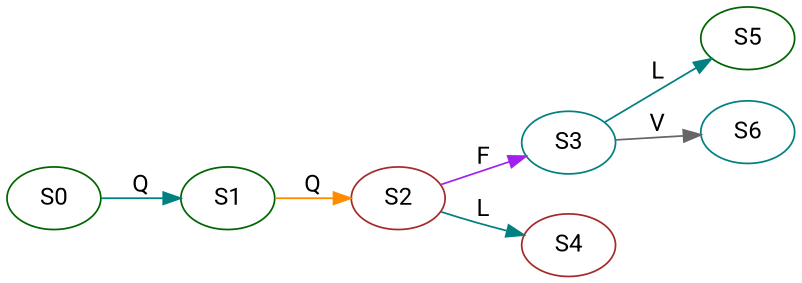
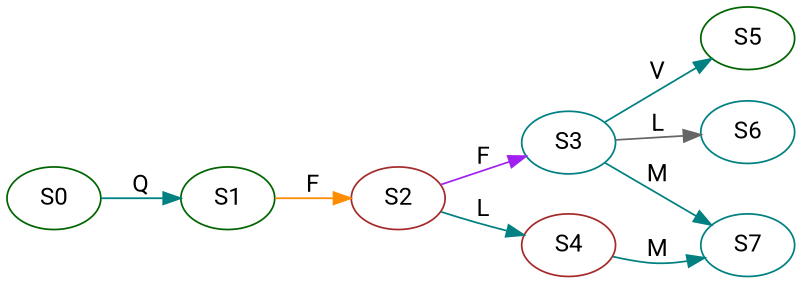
(658, 72) -> (658, 72)
(658, 124) -> (658, 124)
(313, 185) -> (313, 185)
none -> (748, 245)
